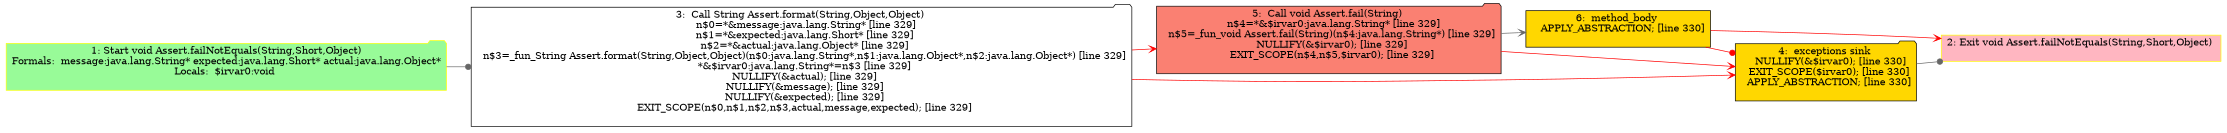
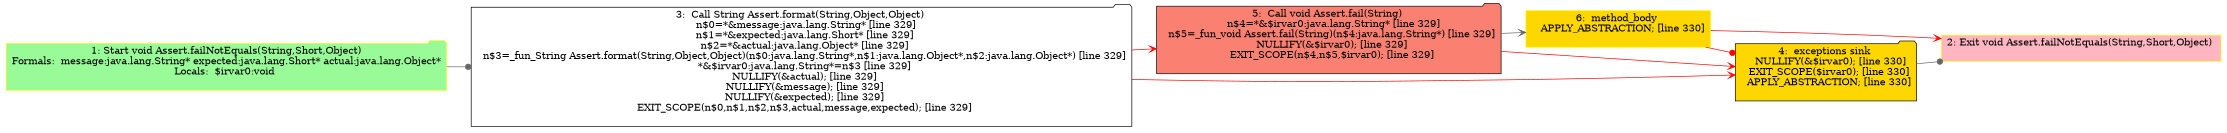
(1618, 29) -> (1618, 29)
